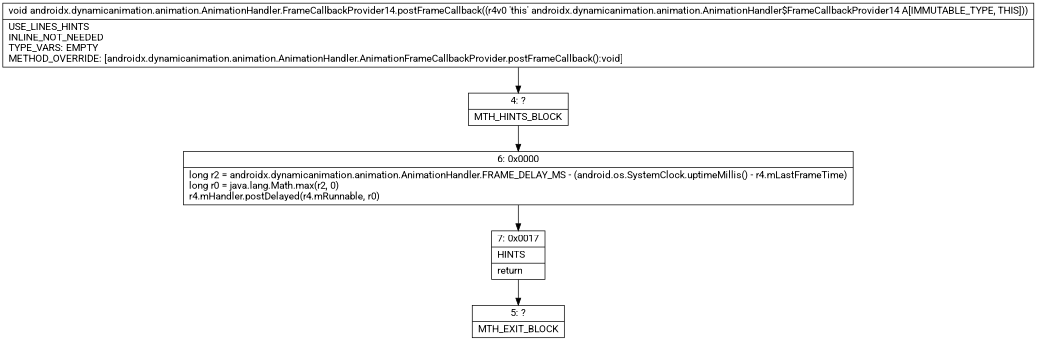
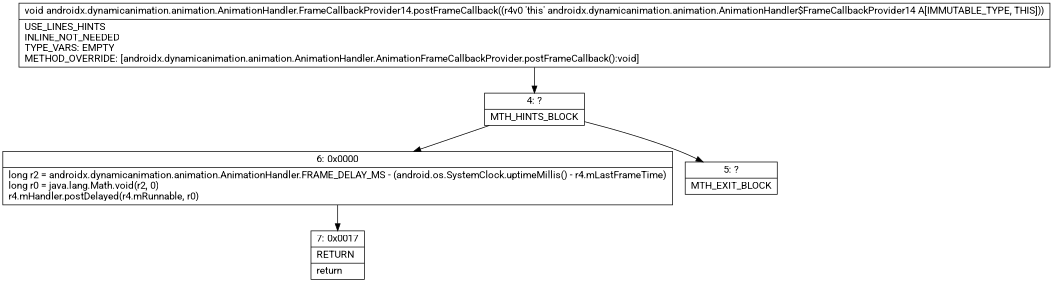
(264, 186) -> (84, 186)
(511, 255) -> (336, 255)
(518, 289) -> (641, 138)
